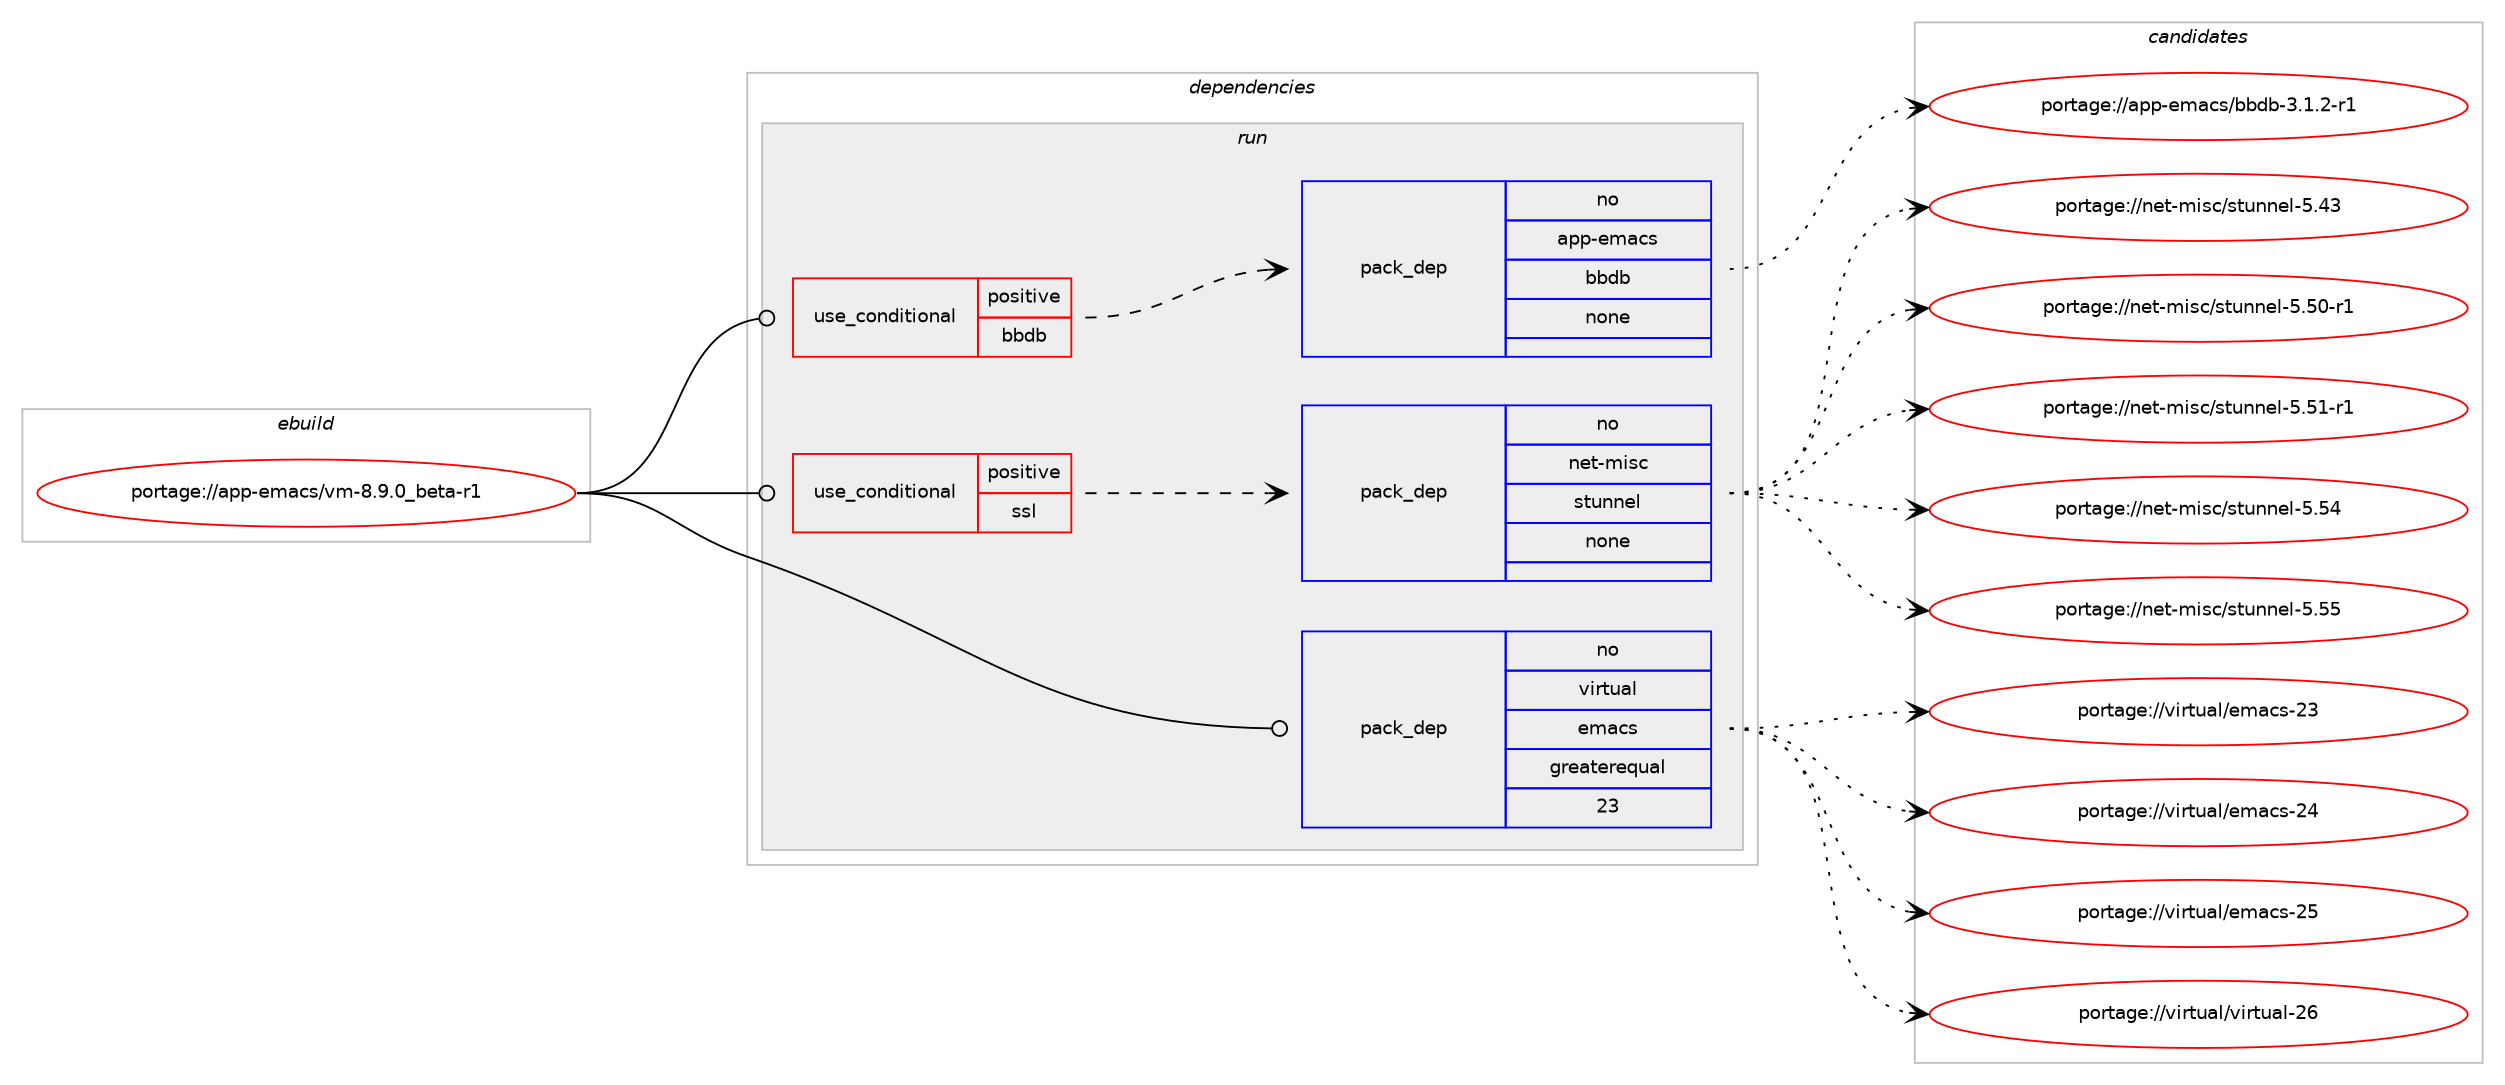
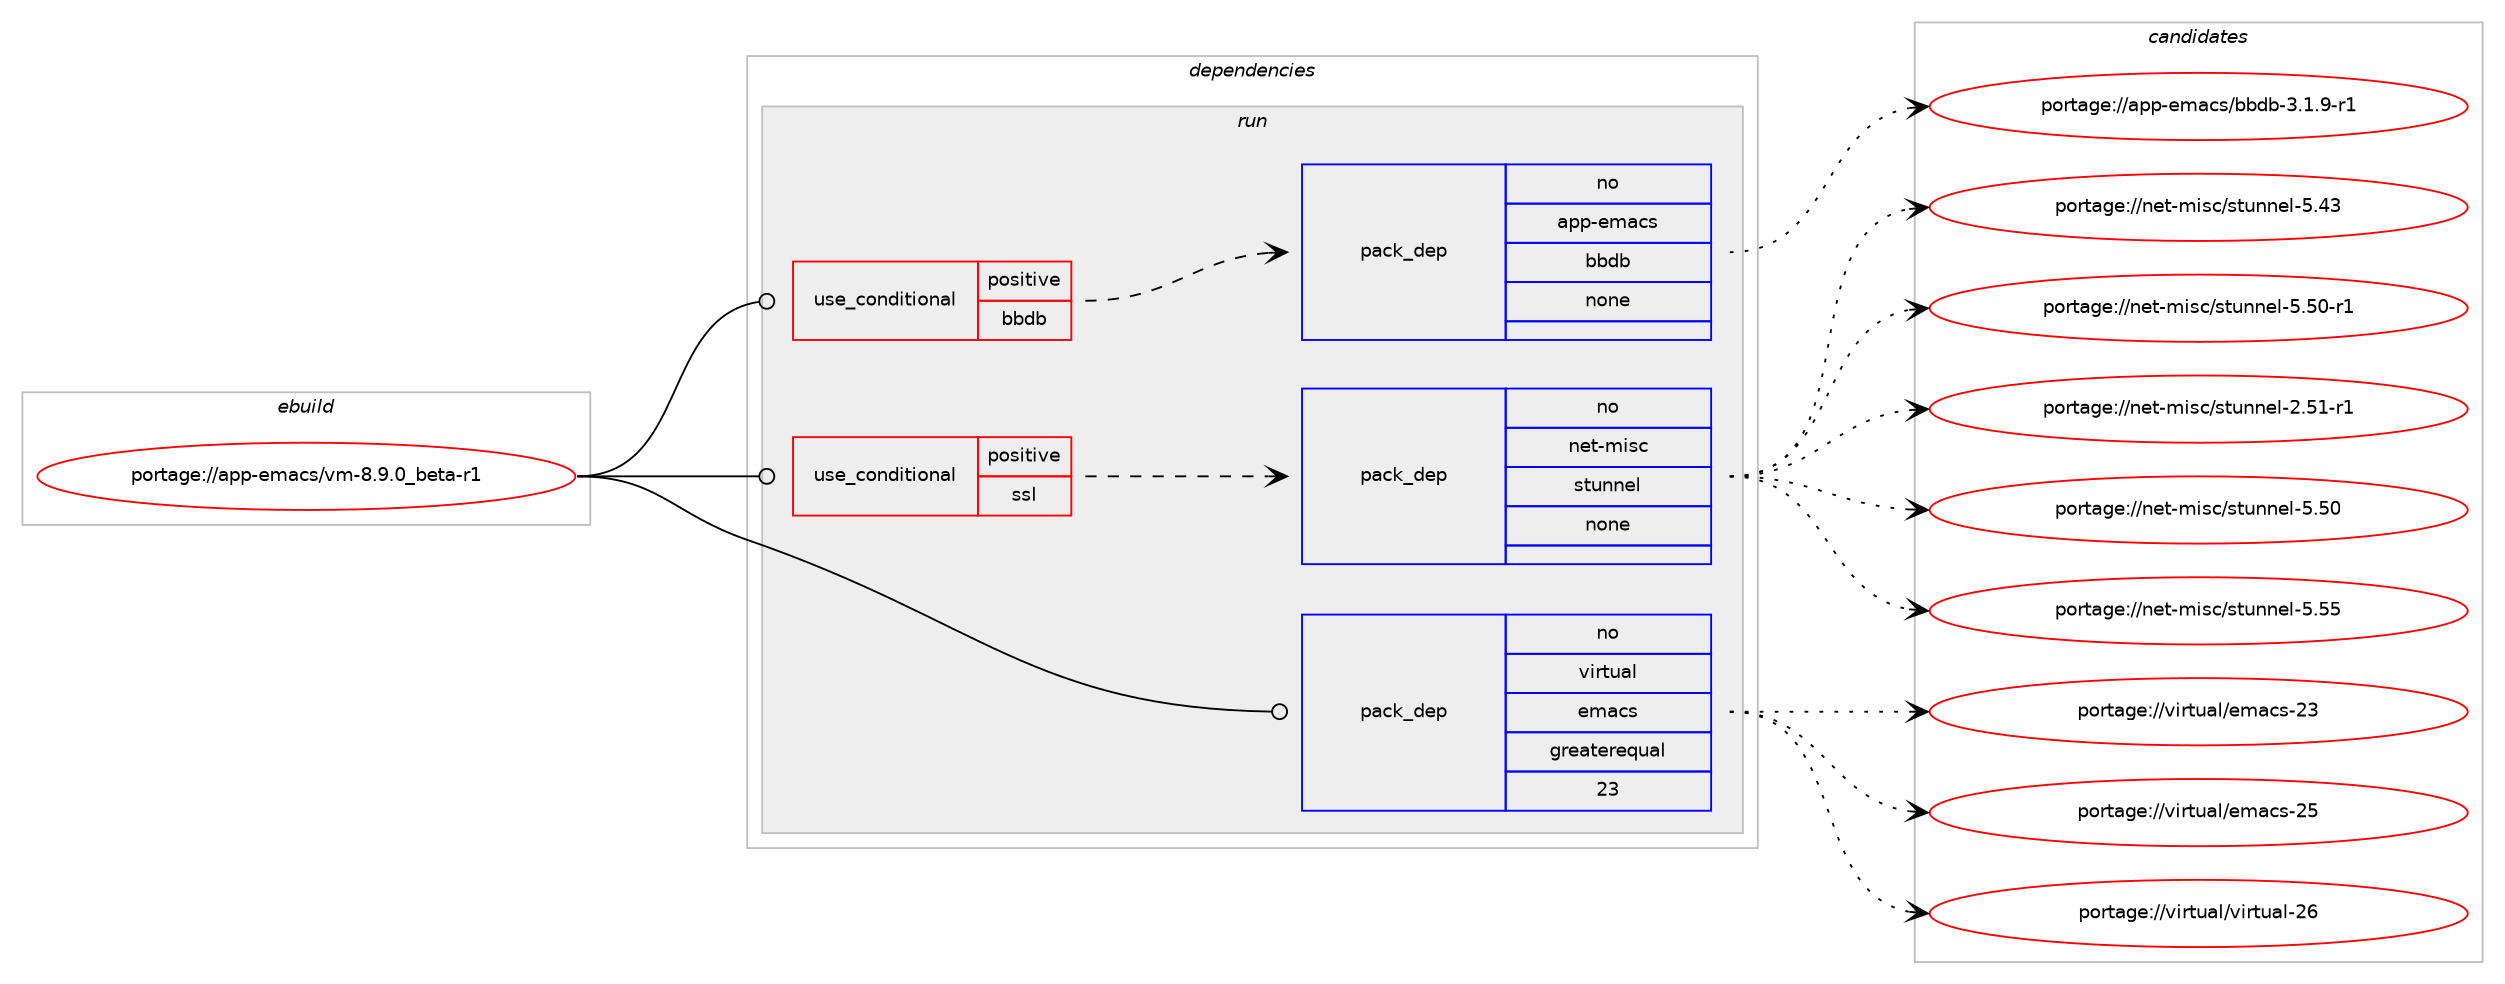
(2199, 106) -> (2199, 106)
(2199, 409) -> (2199, 409)
(2199, 510) -> (2199, 510)
(2199, 813) -> none
